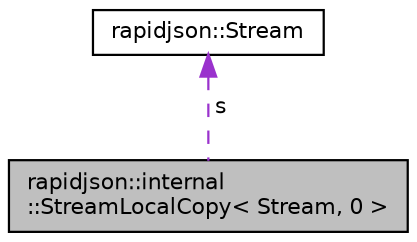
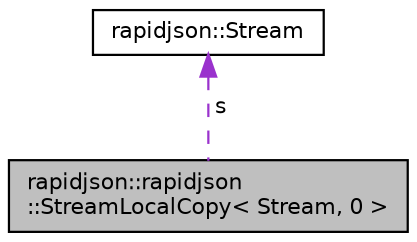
(208, 196) -> (208, 196)
